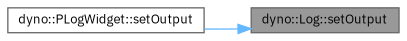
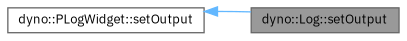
(221, 29) -> (234, 12)
